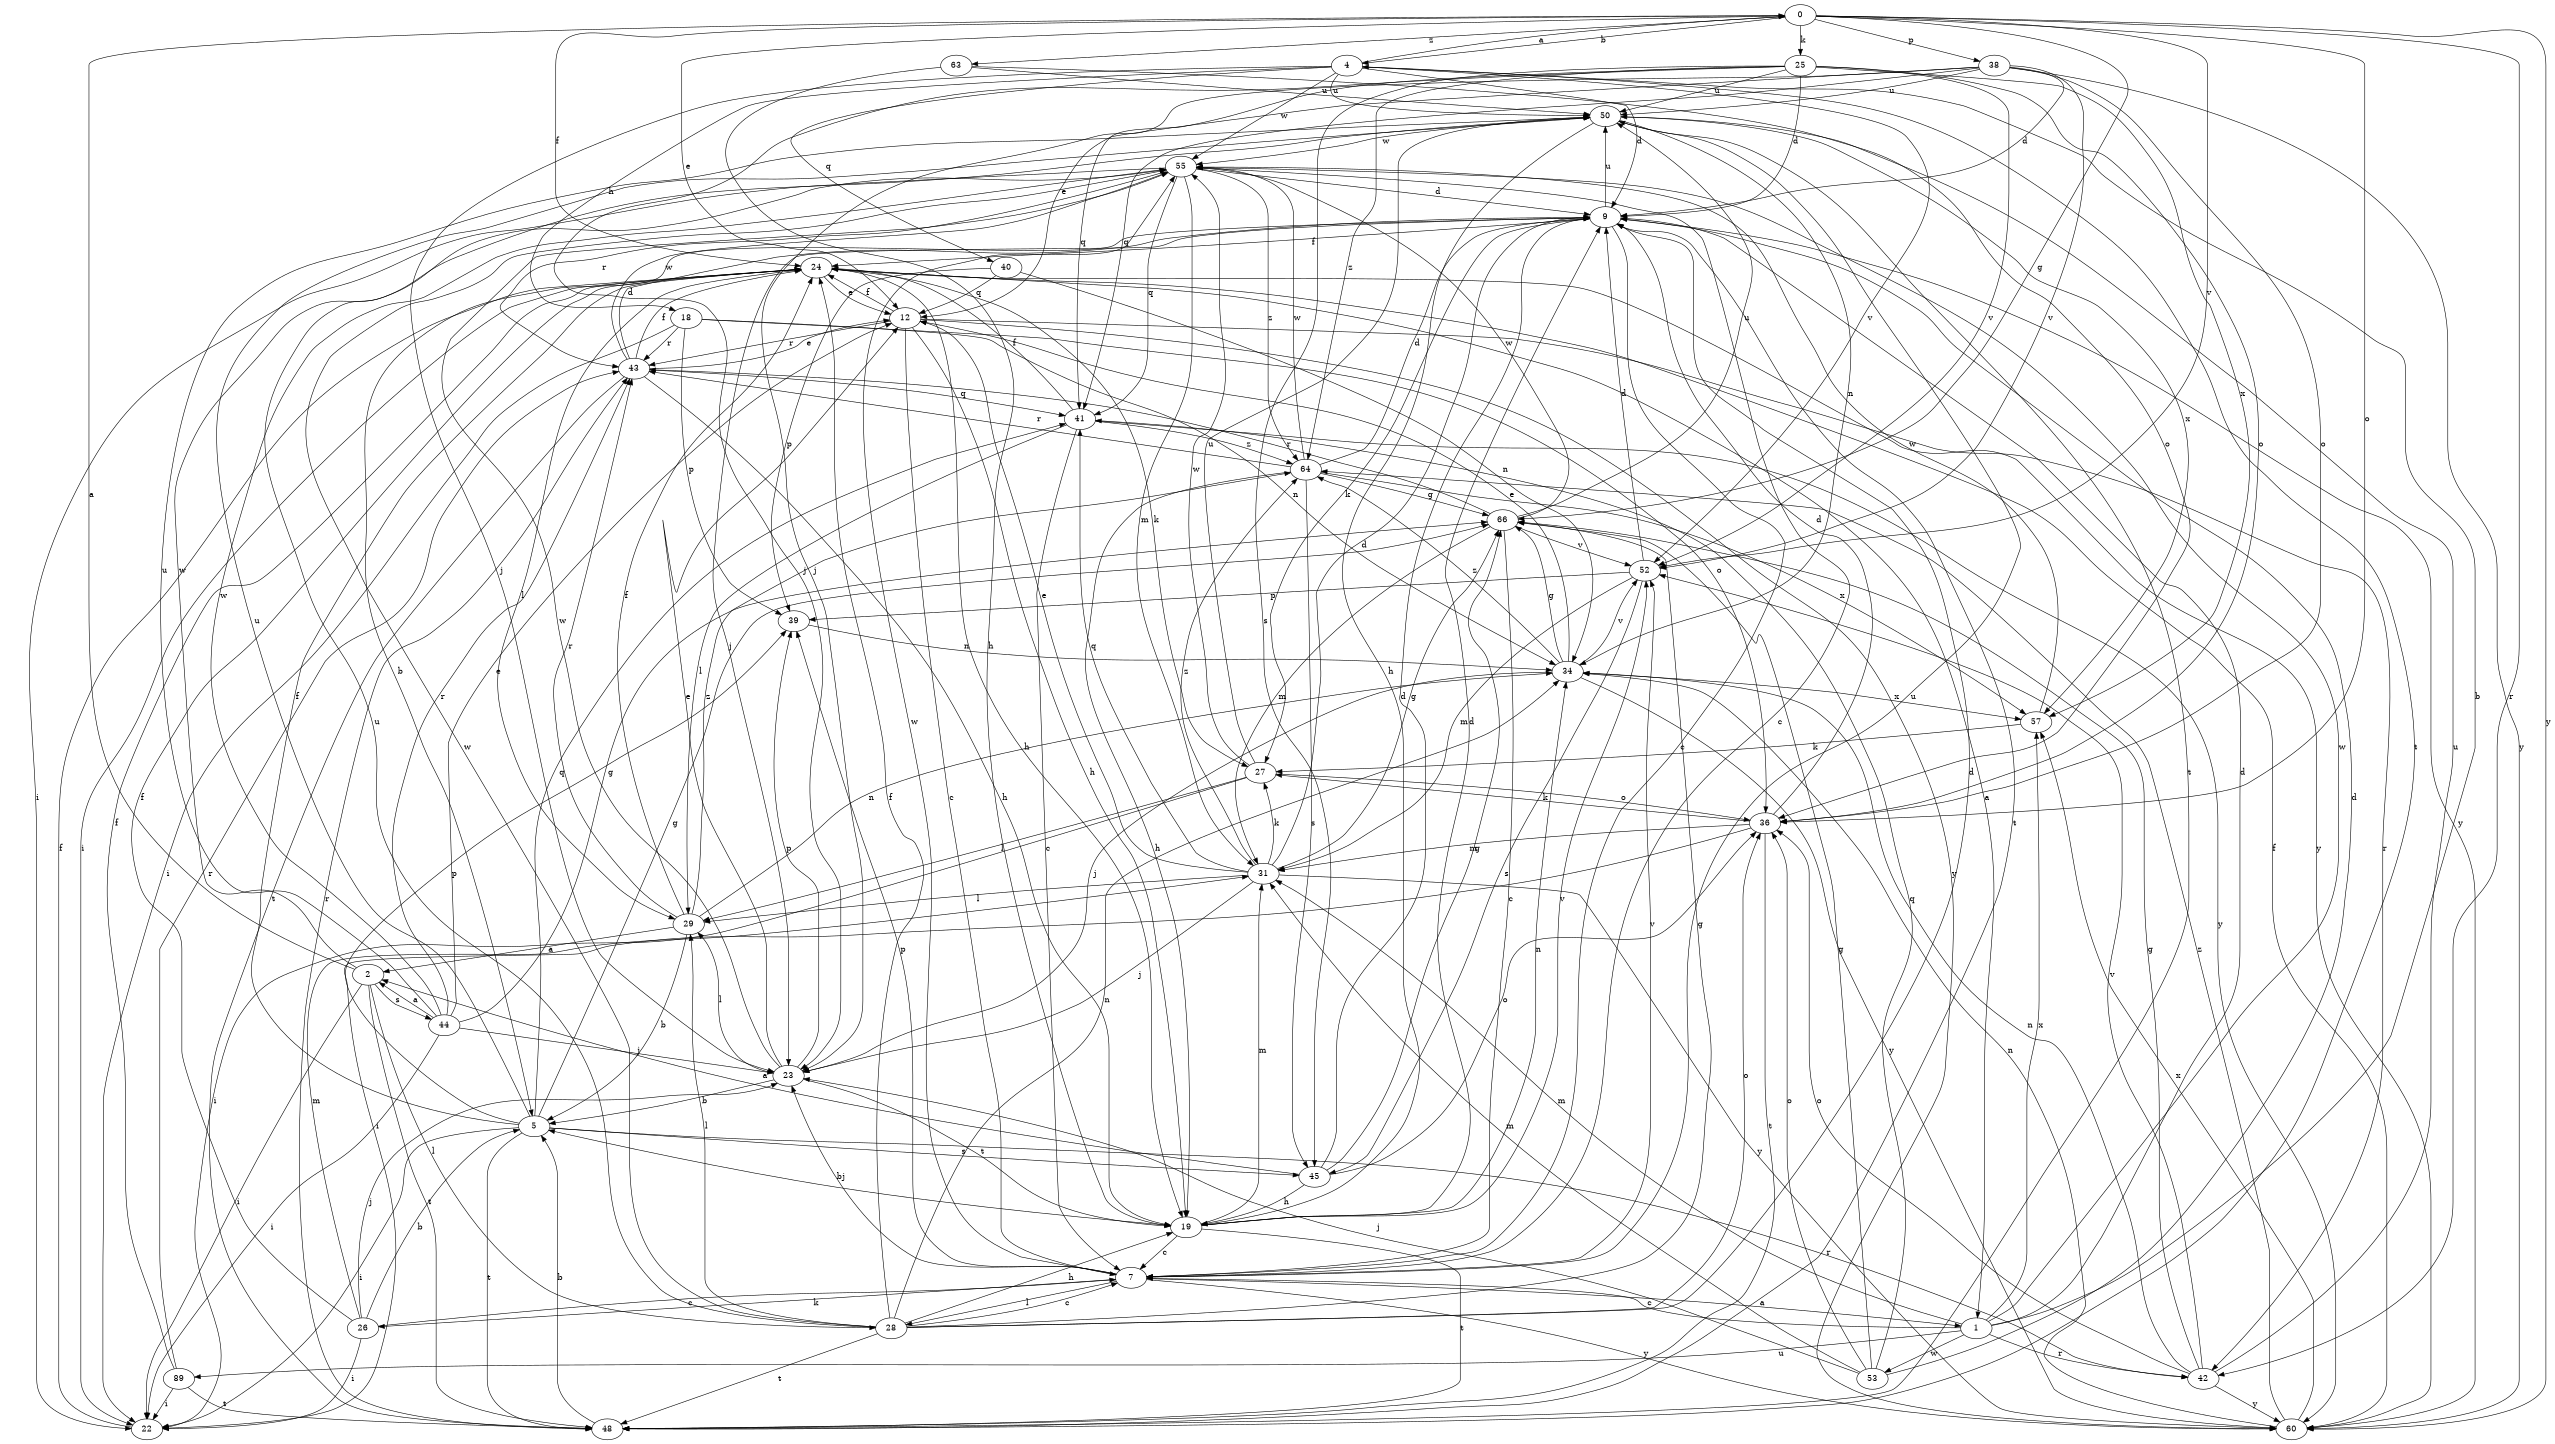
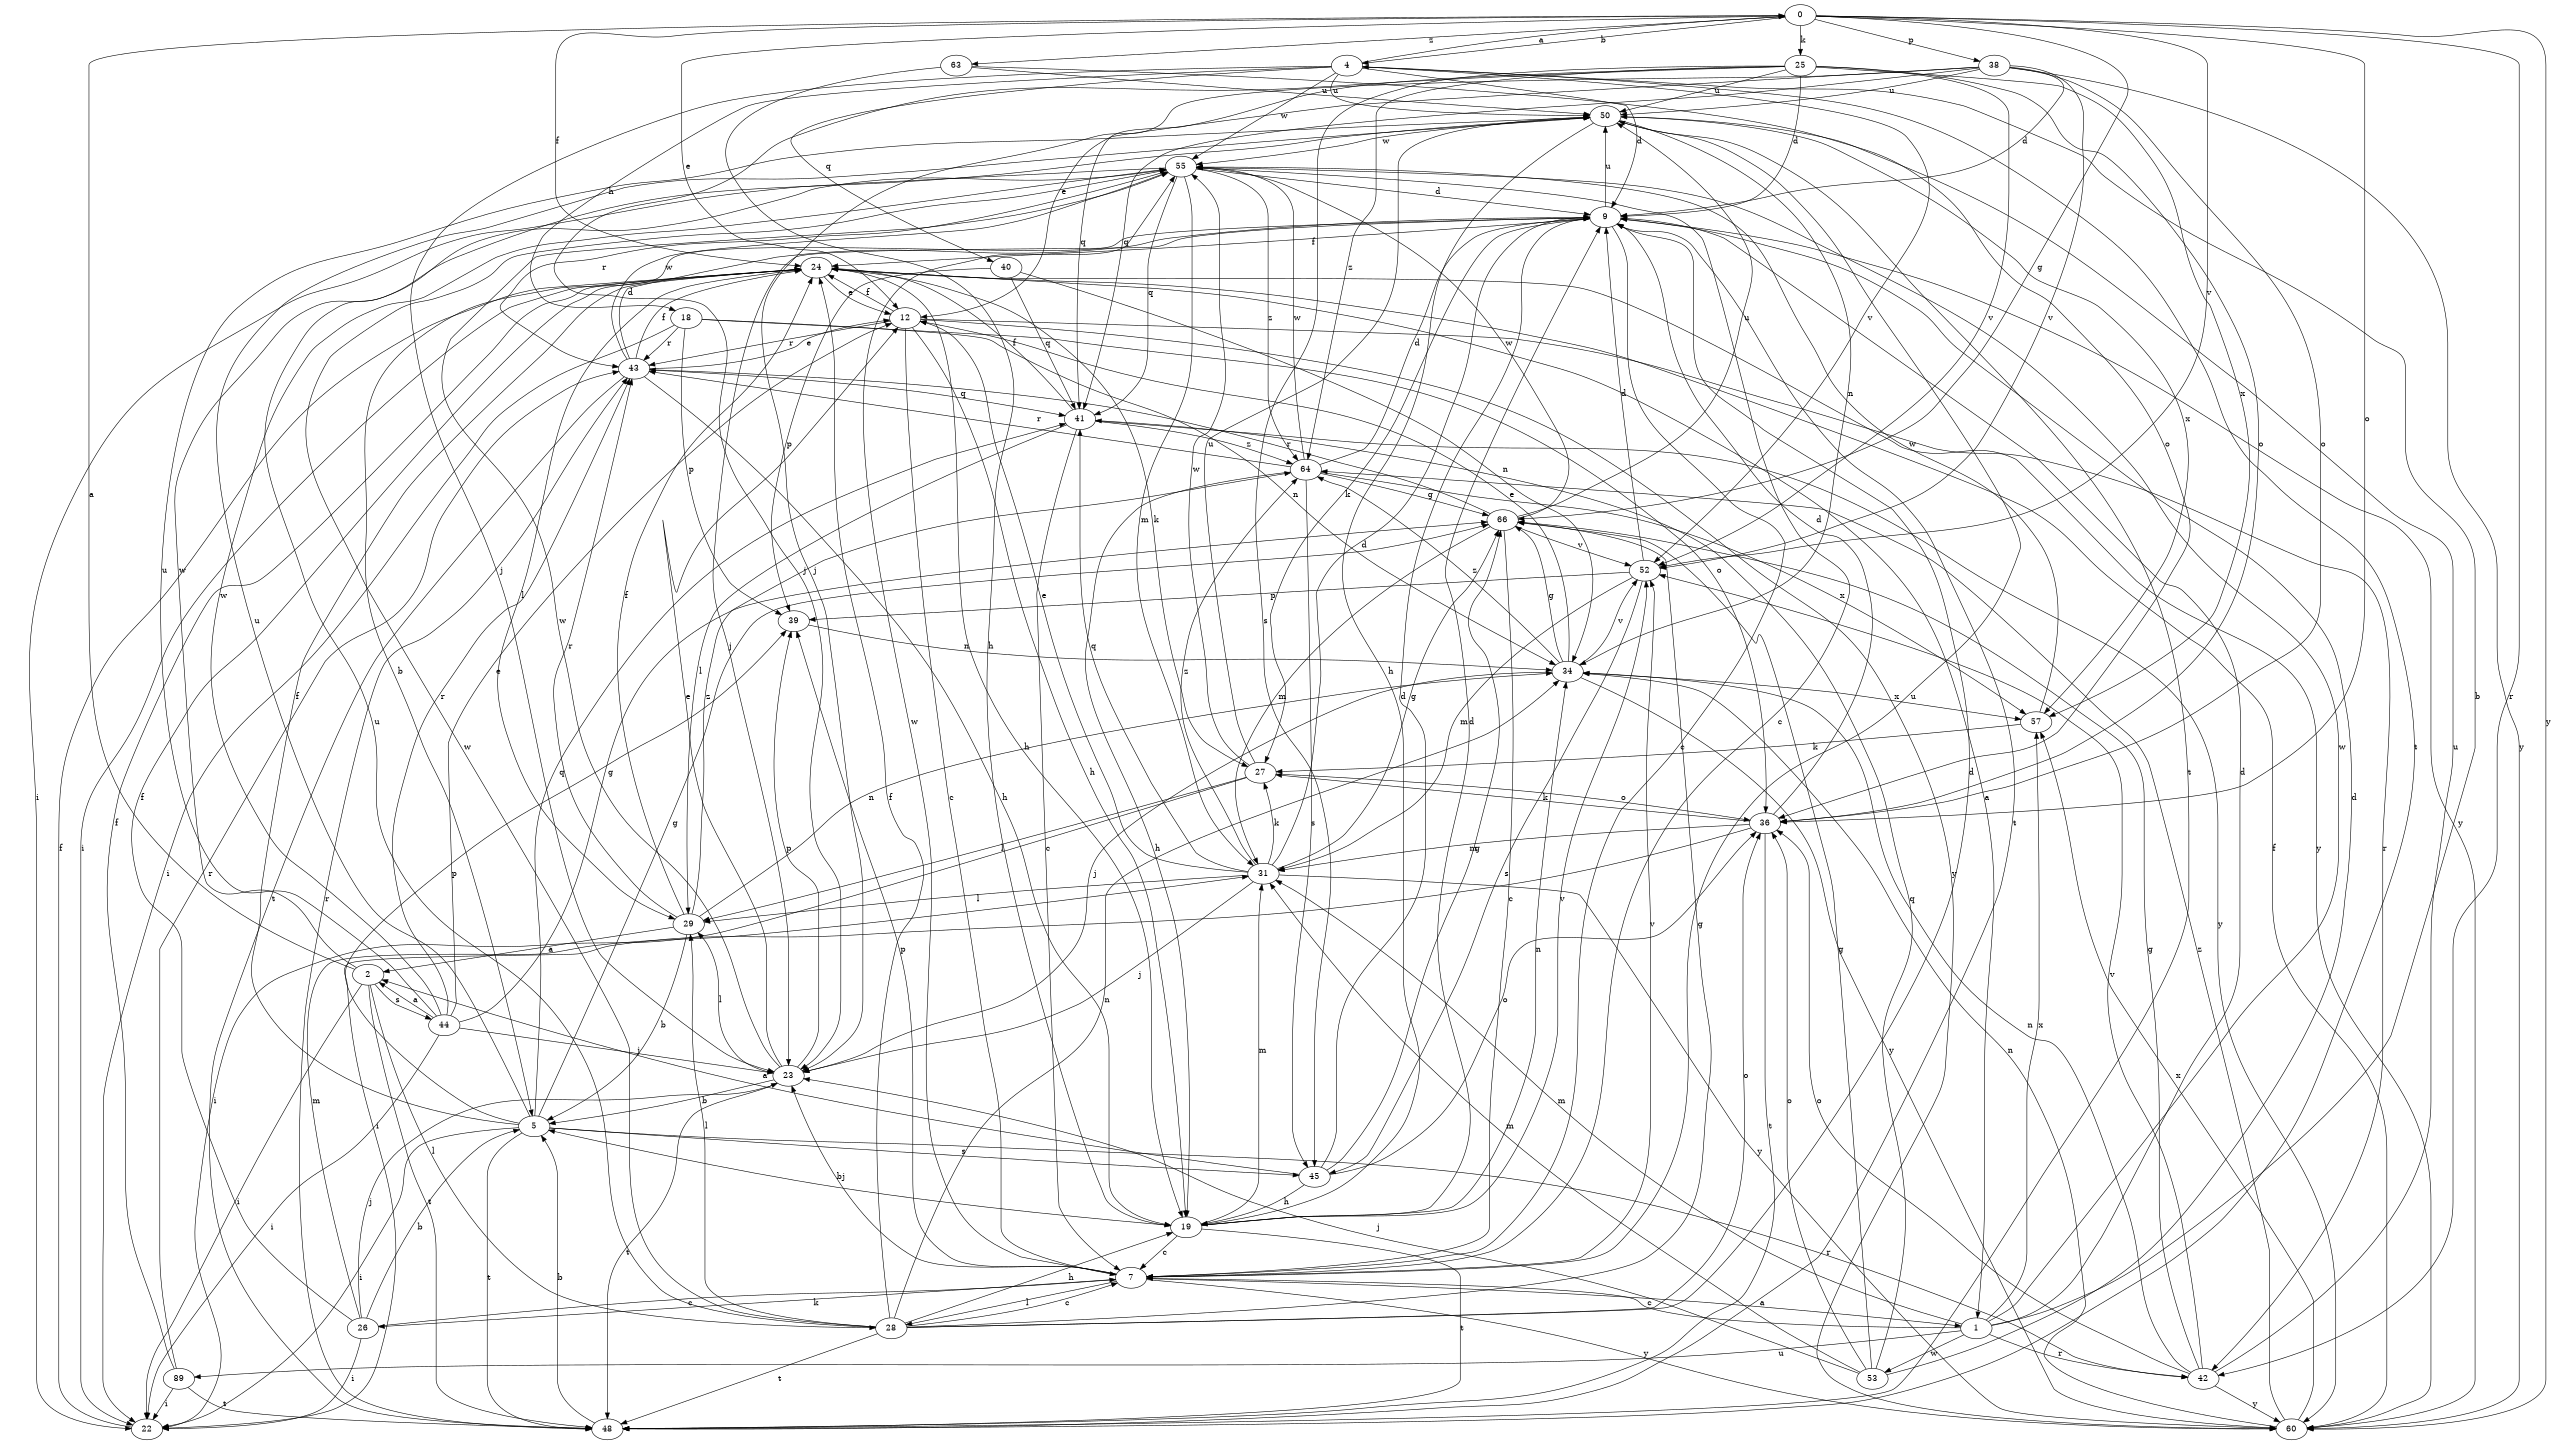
(960, 297) -> (1043, 344)
(975, 1153) -> (650, 1220)
